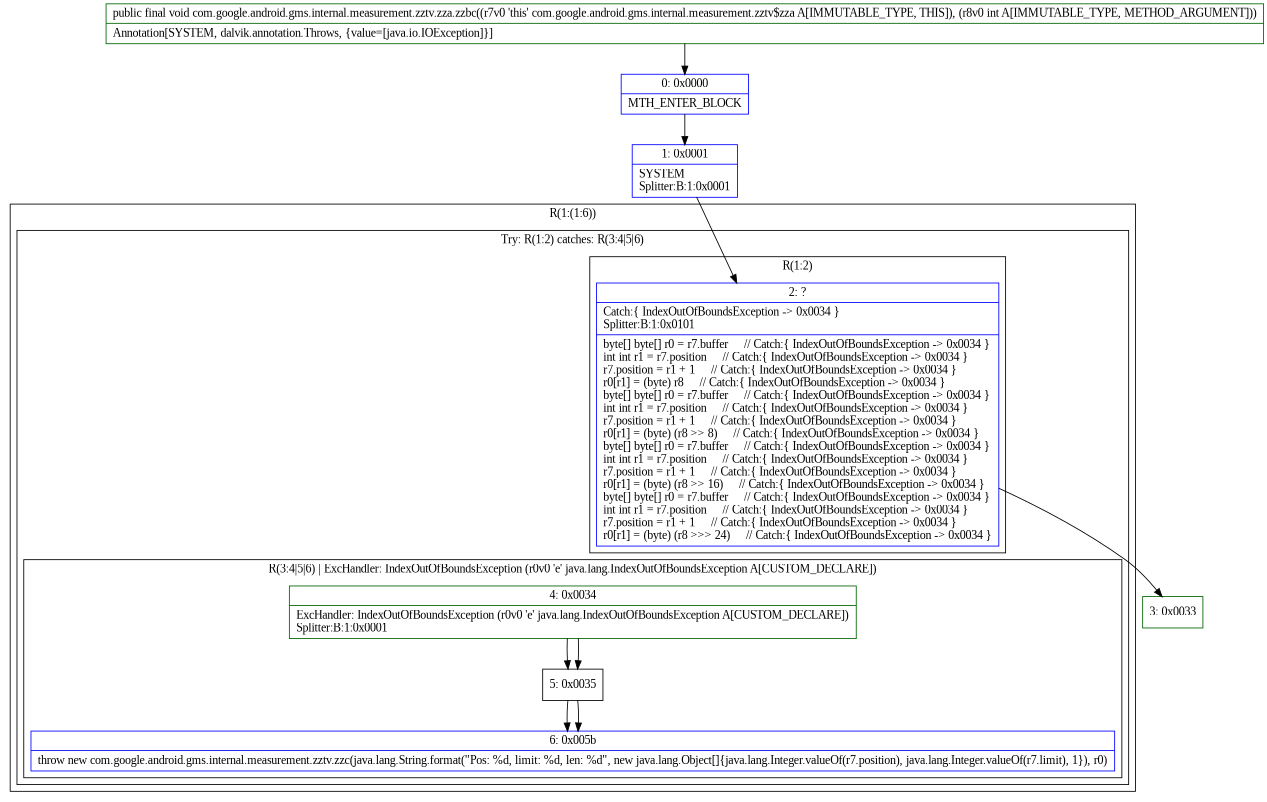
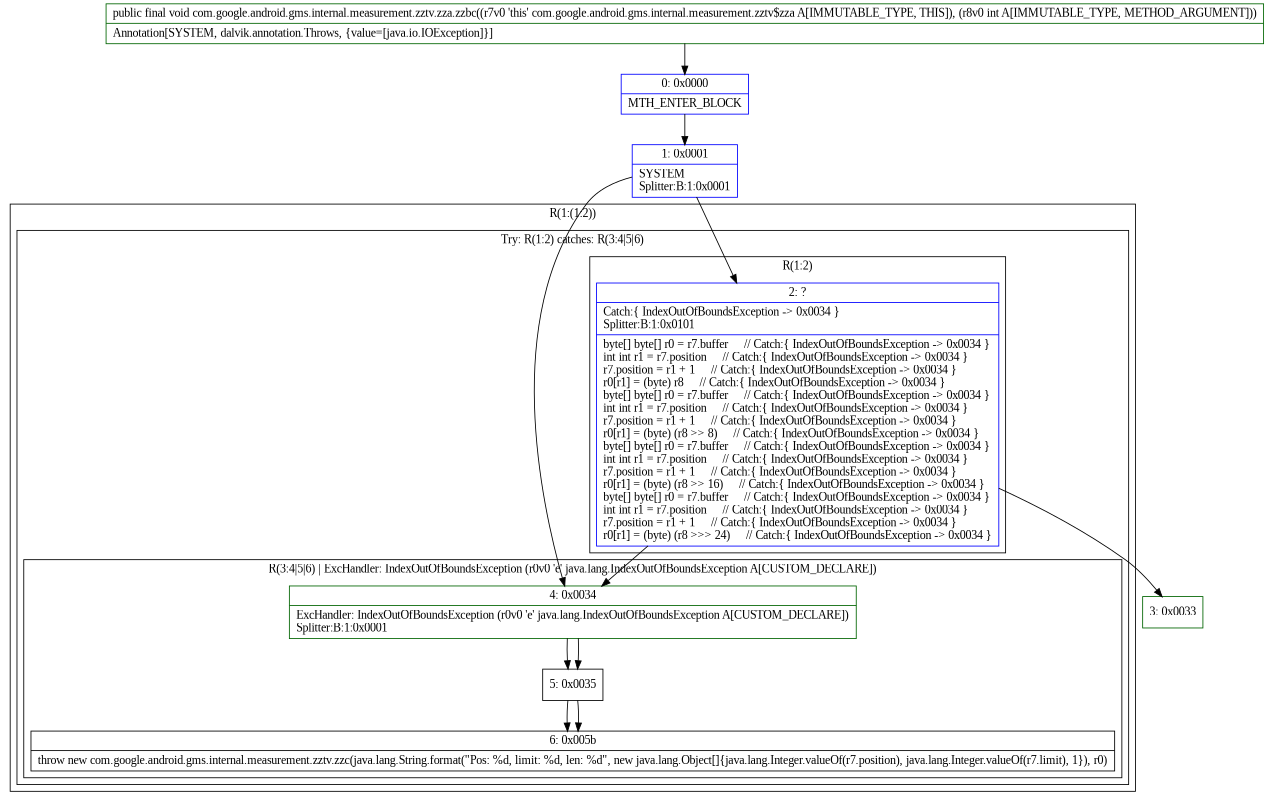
(573, 214) -> (573, 214)
none -> (536, 360)
none -> (626, 565)
(573, 751) -> (573, 751)
